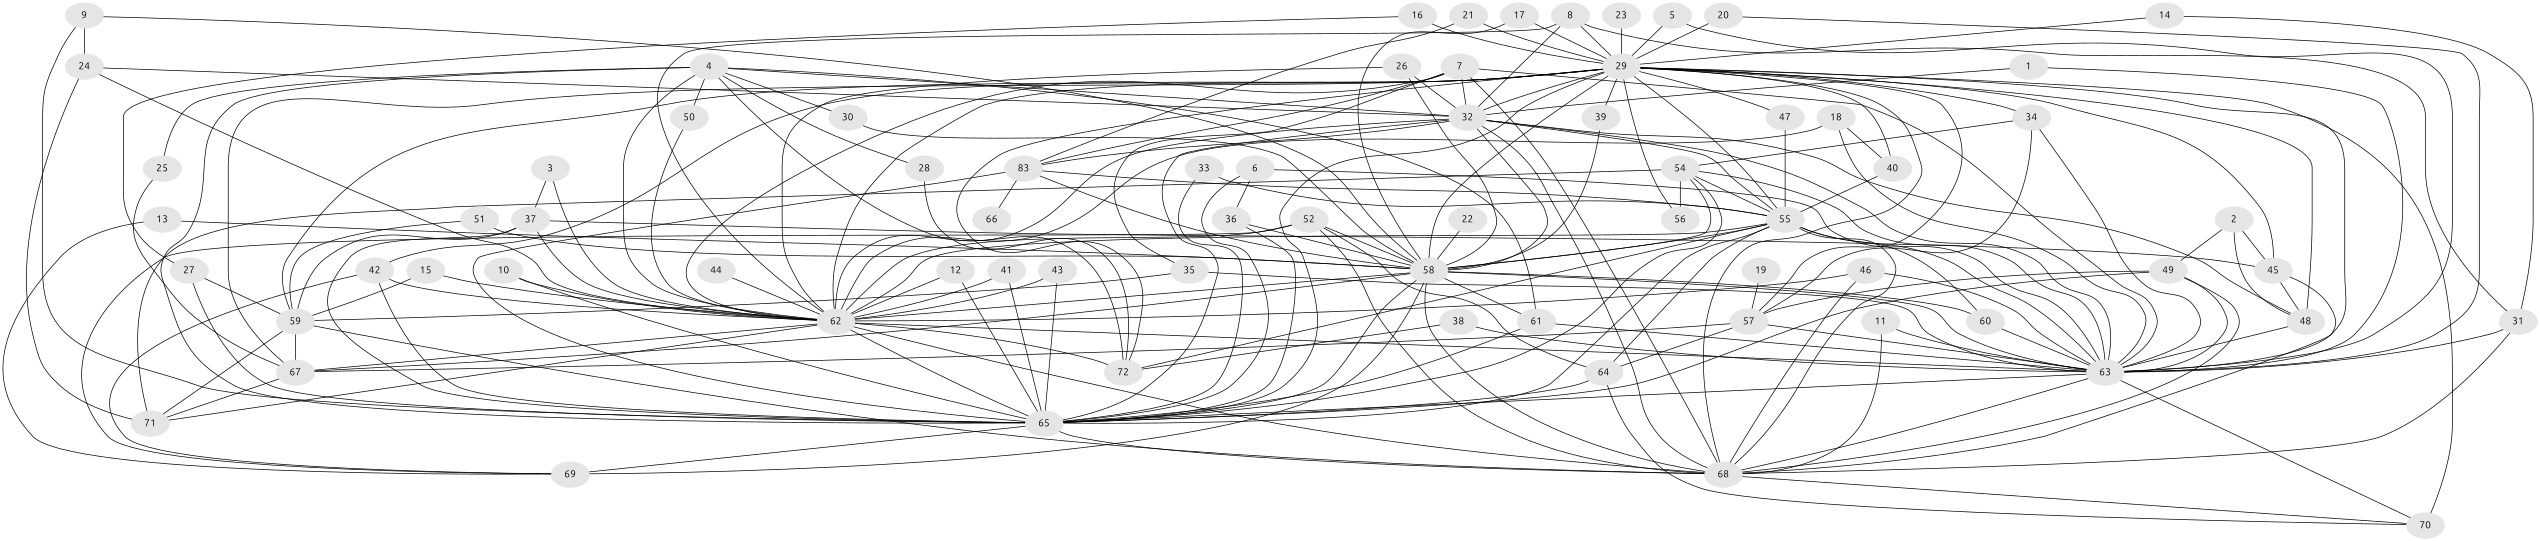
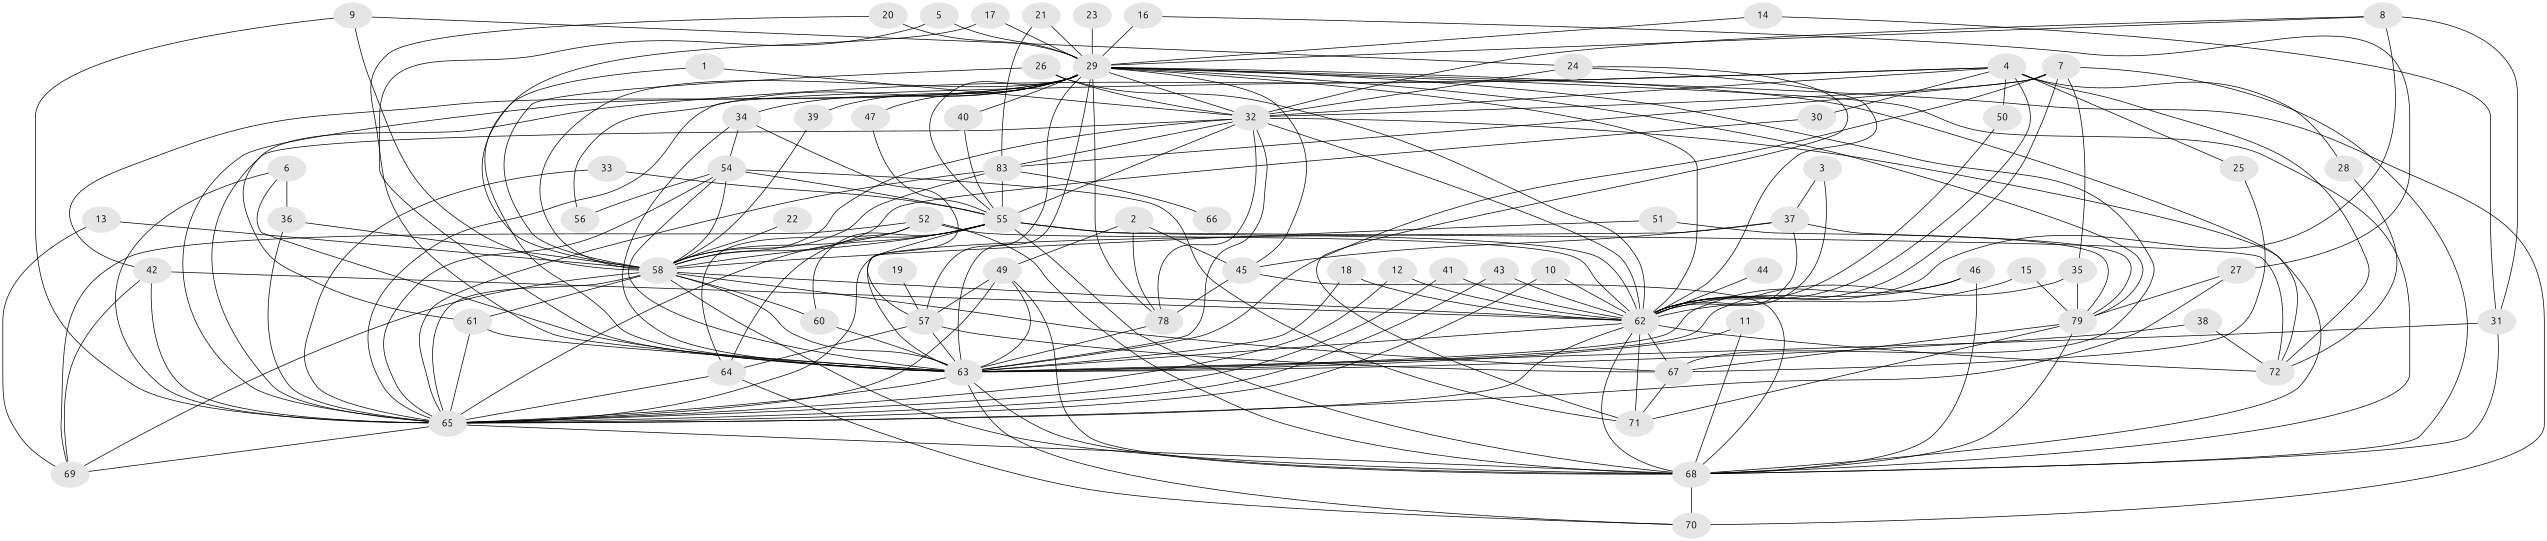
(1868, 146) -> none
(296, 322) -> (2078, 322)
(2306, 322) -> (1164, 322)
